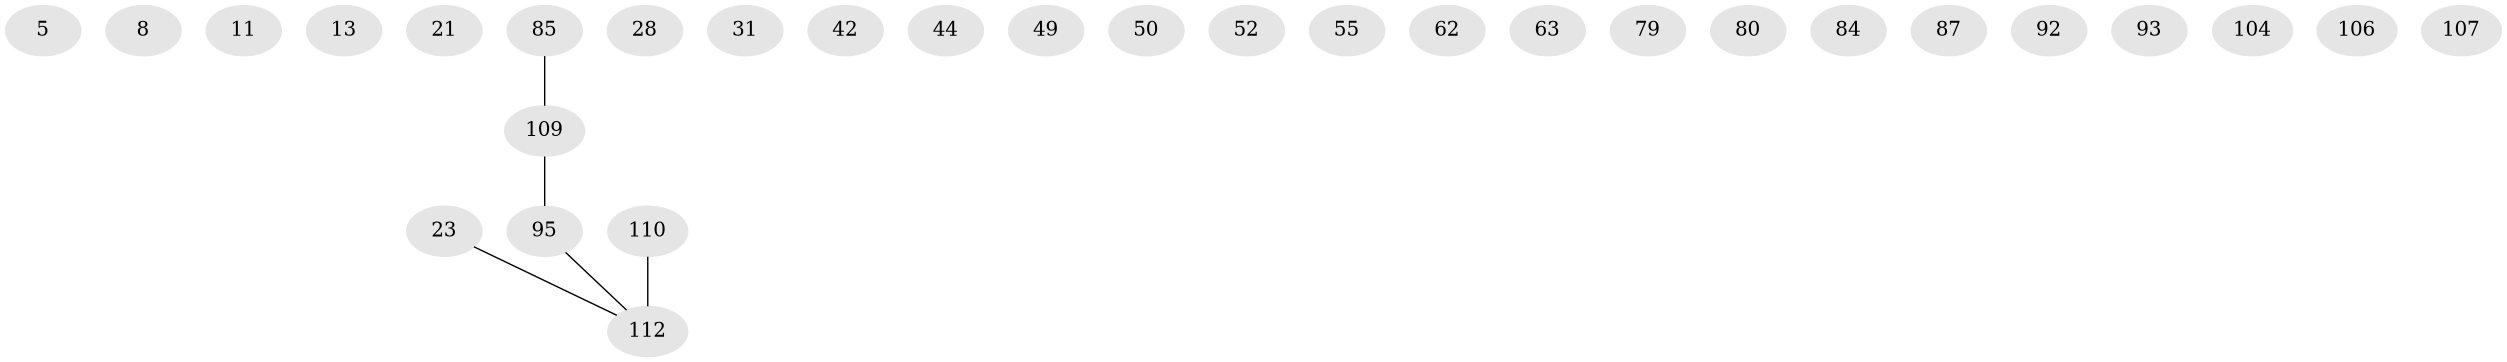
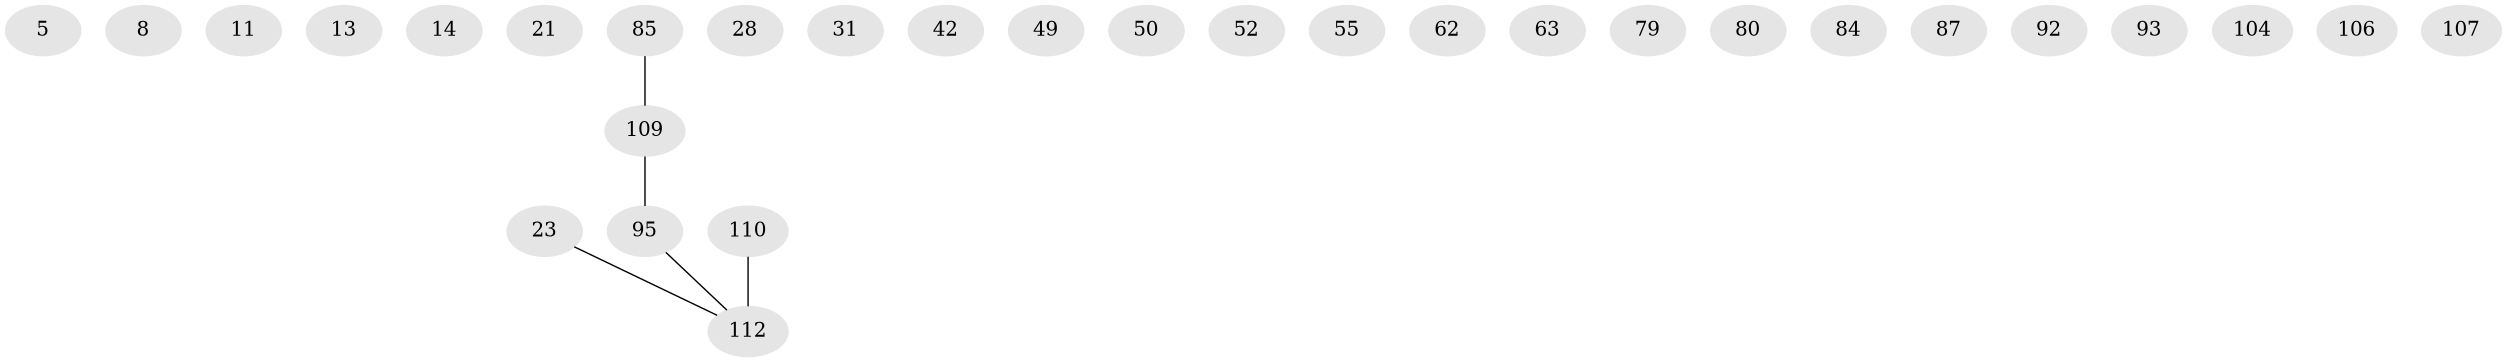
none -> (444, 31)
(946, 31) -> none
